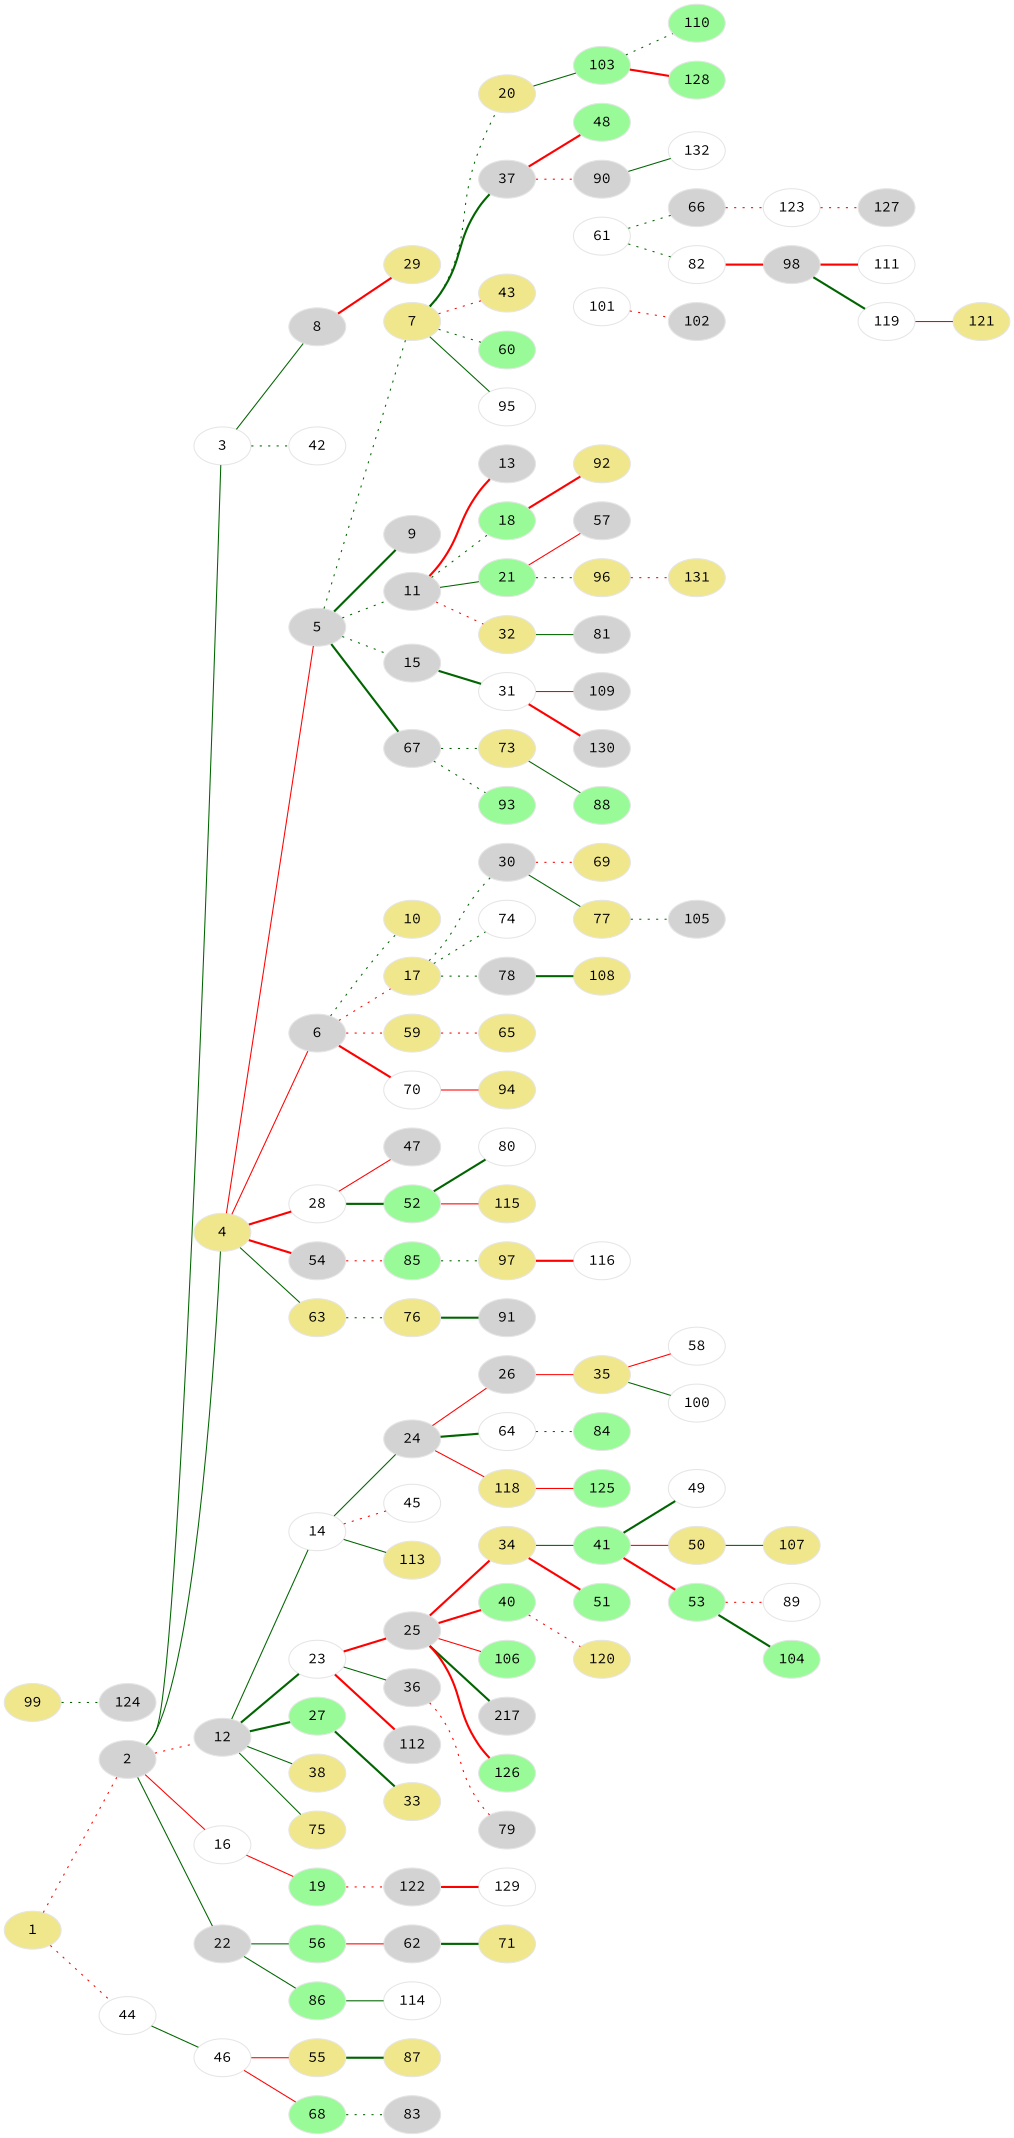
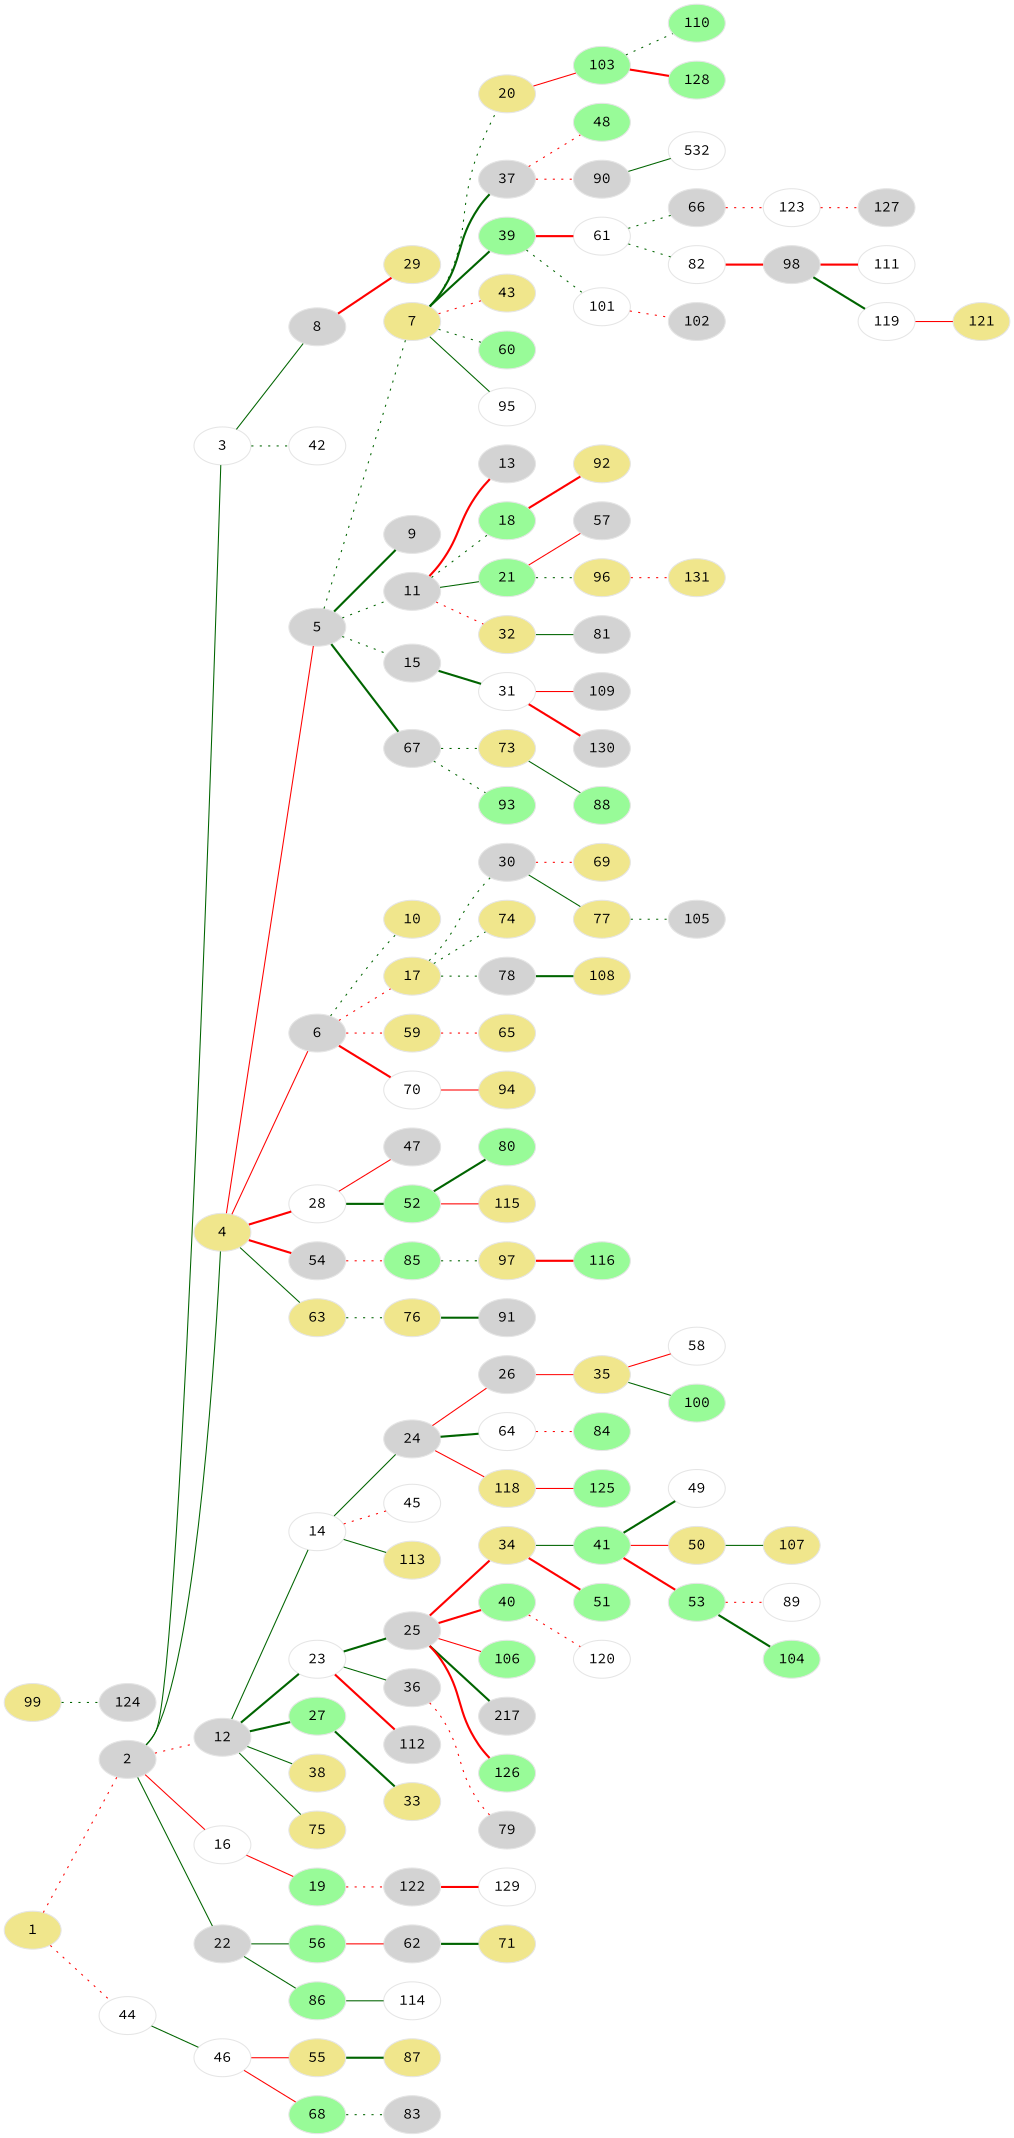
(555, 80) -> (555, 80)
(555, 151) -> (555, 151)
(697, 151) -> (697, 151)
none -> (507, 236)
(507, 919) -> (507, 919)
(507, 1147) -> (507, 1147)
(602, 1261) -> (602, 1261)
(697, 1403) -> (697, 1403)
(555, 1432) -> (555, 1432)
(365, 1645) -> (365, 1645)
(602, 1659) -> (602, 1659)
